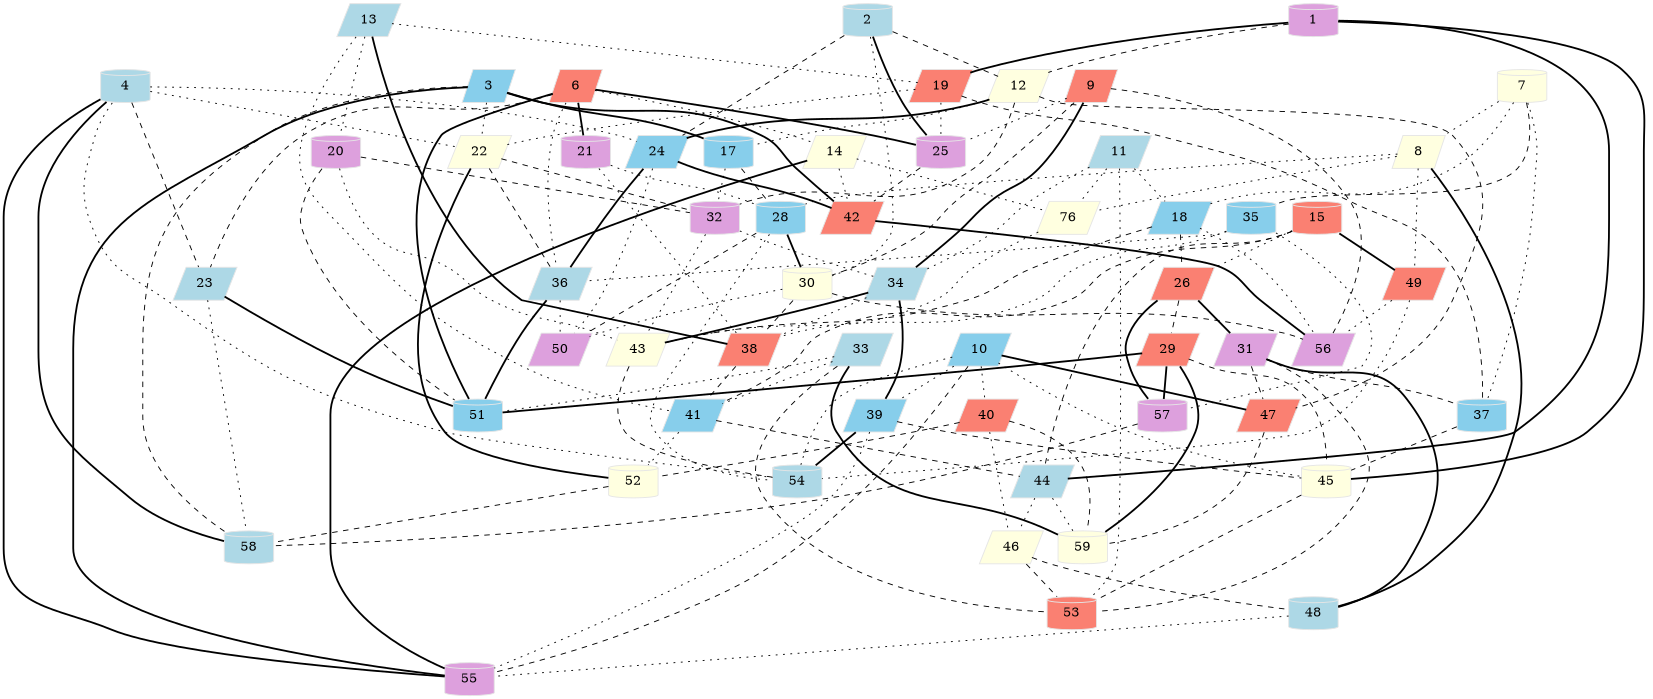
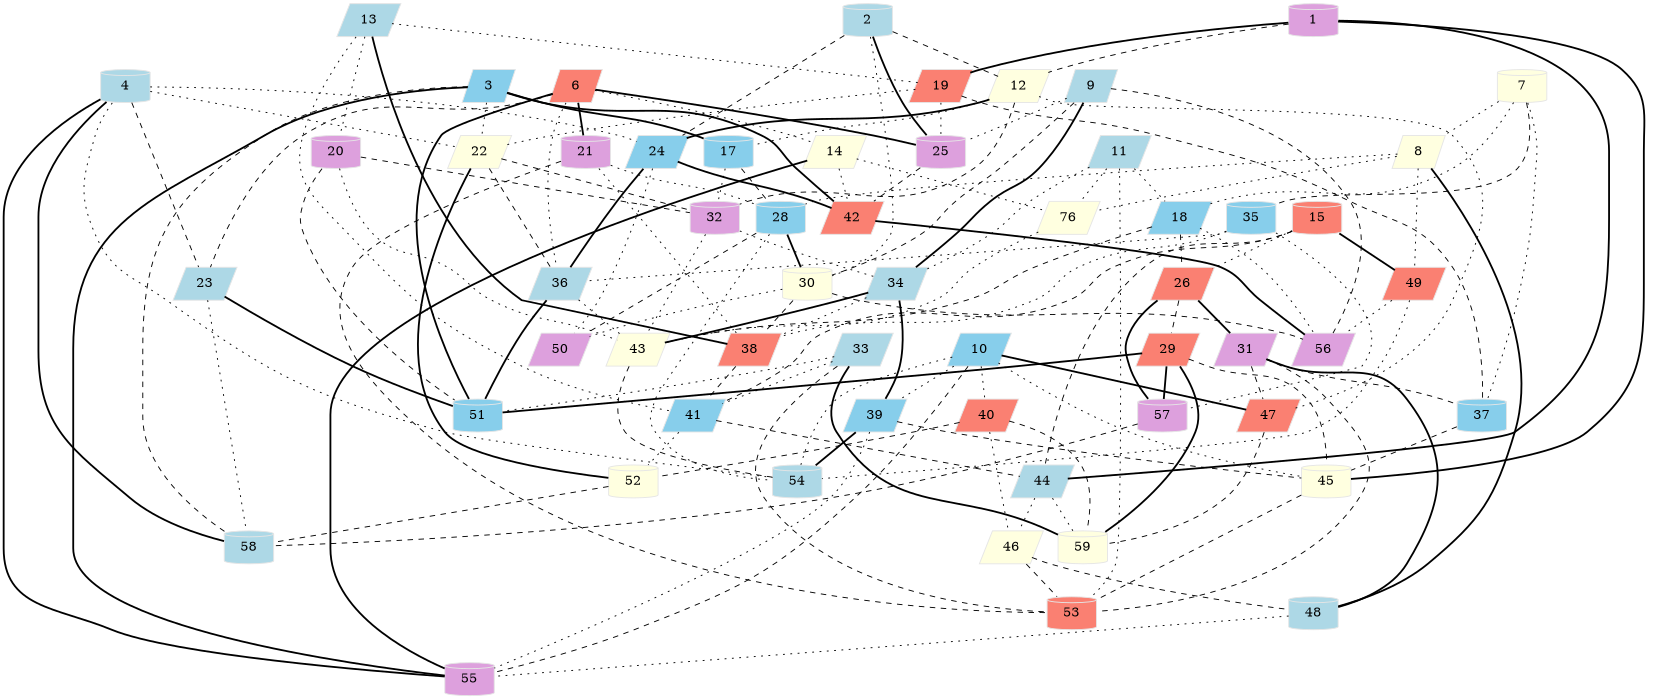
(1091, 86) -> (1091, 86)
(1433, 127) -> (1433, 127)
(560, 317) -> (599, 317)
none -> (518, 496)
